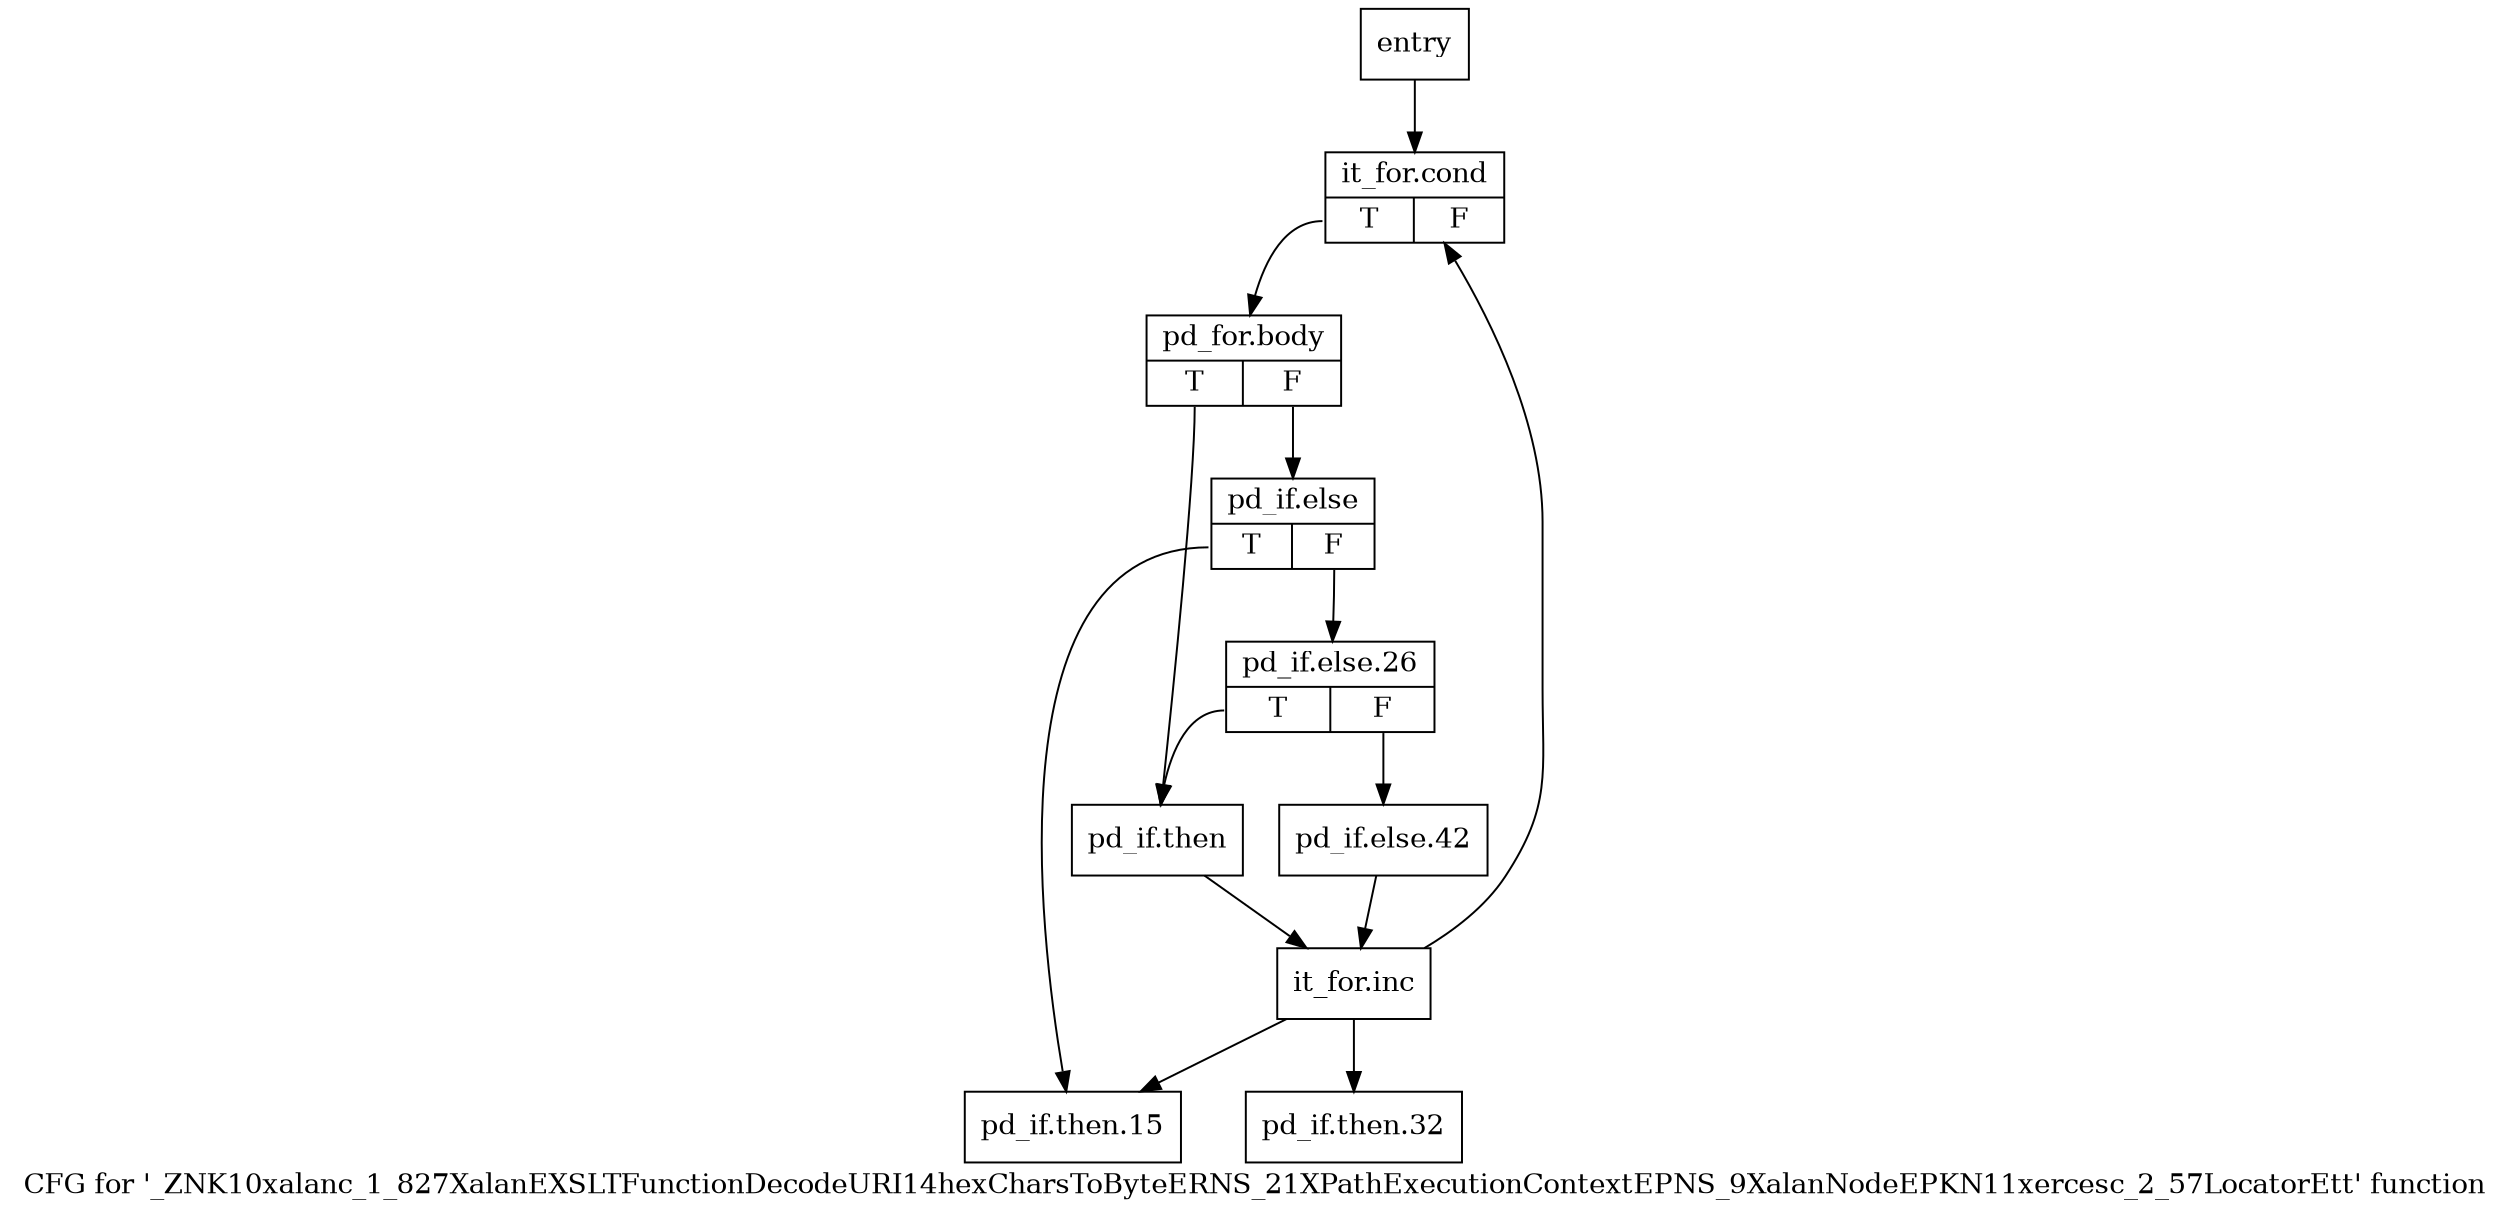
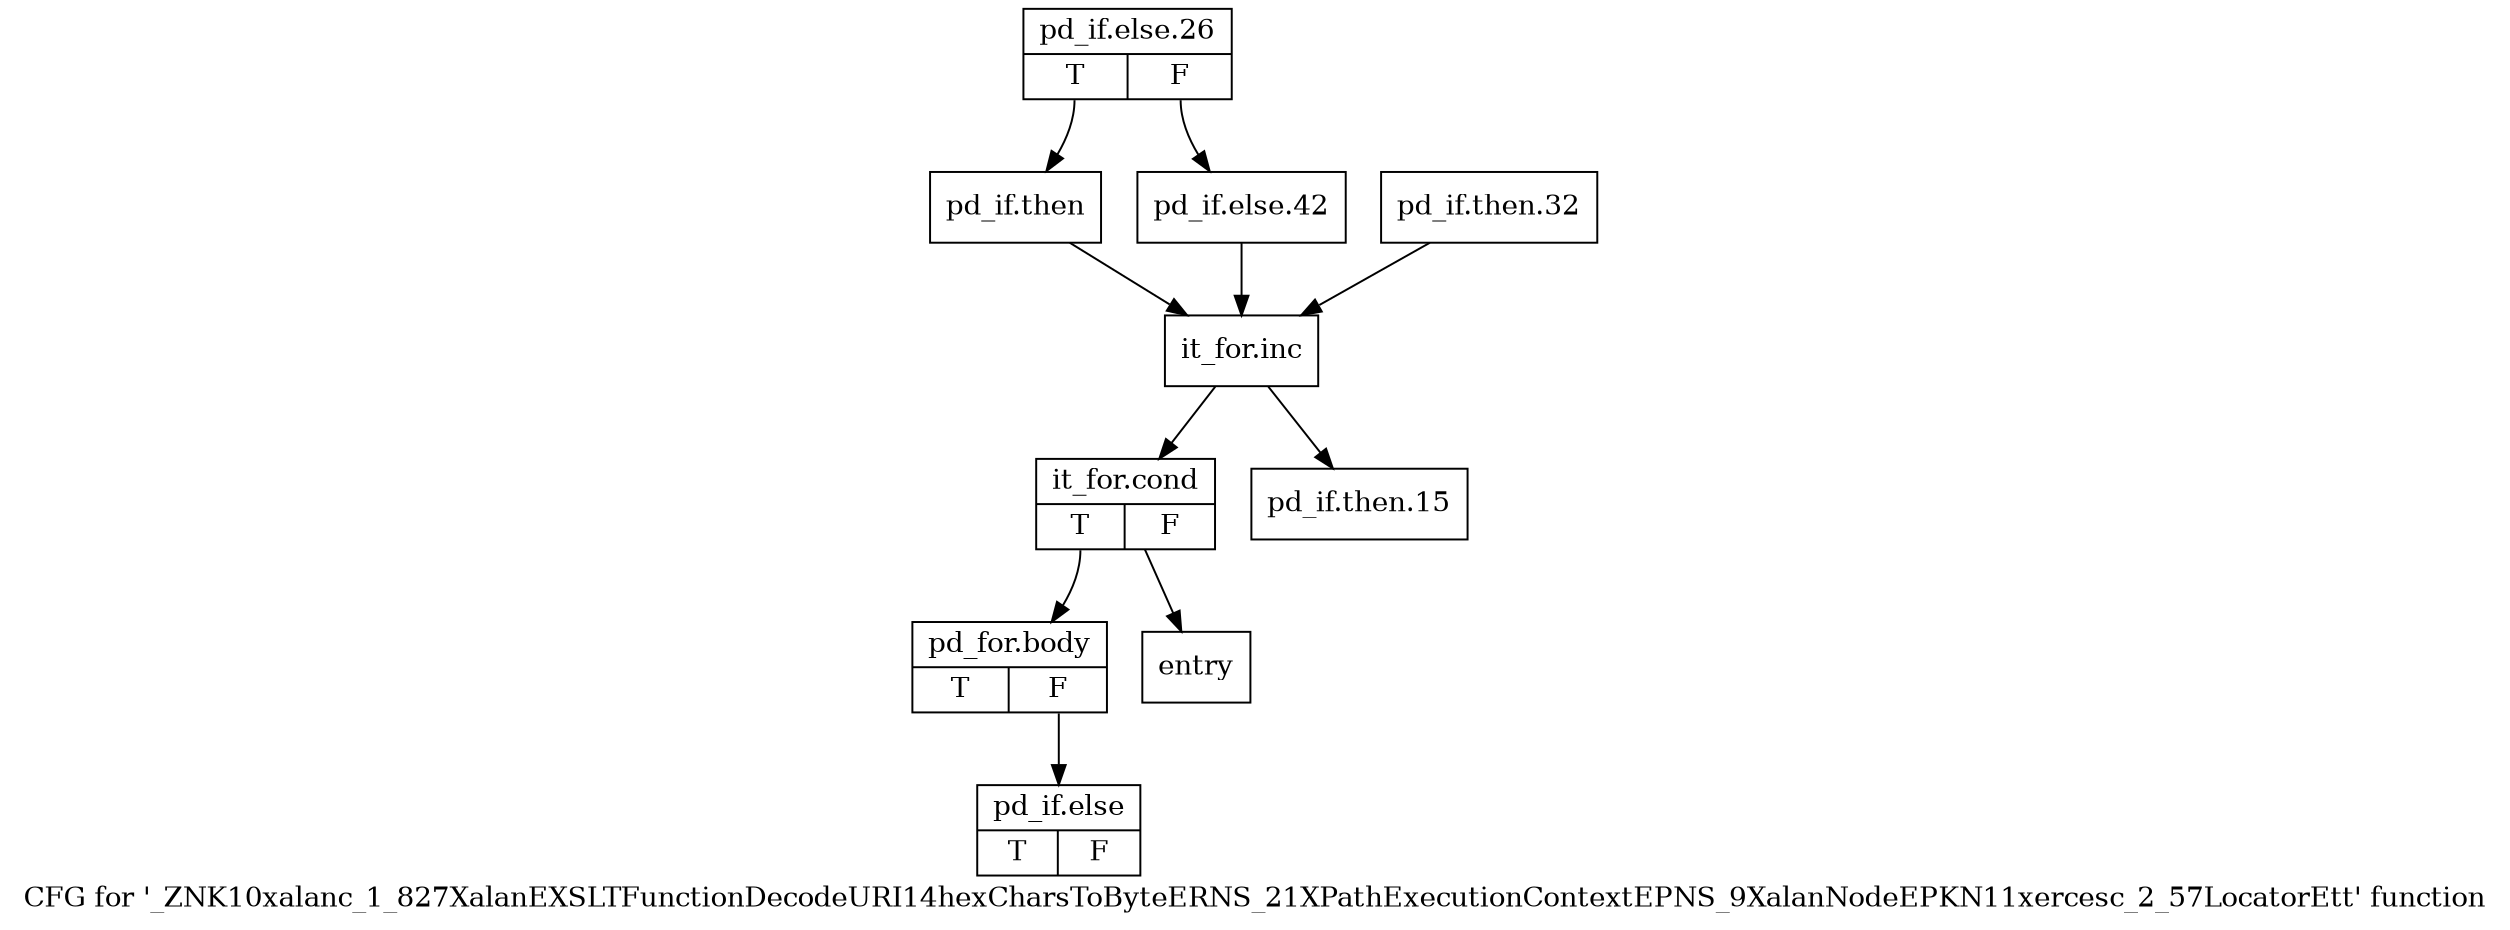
(1415, 106) -> (1159, 581)
(1182, 596) -> none
(1334, 596) -> none
(1046, 769) -> none
(1354, 1046) -> (1375, 274)
